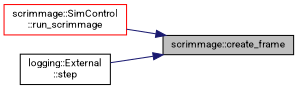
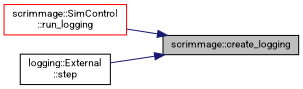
(65, 20) -> (65, 20)
(228, 45) -> (231, 45)
